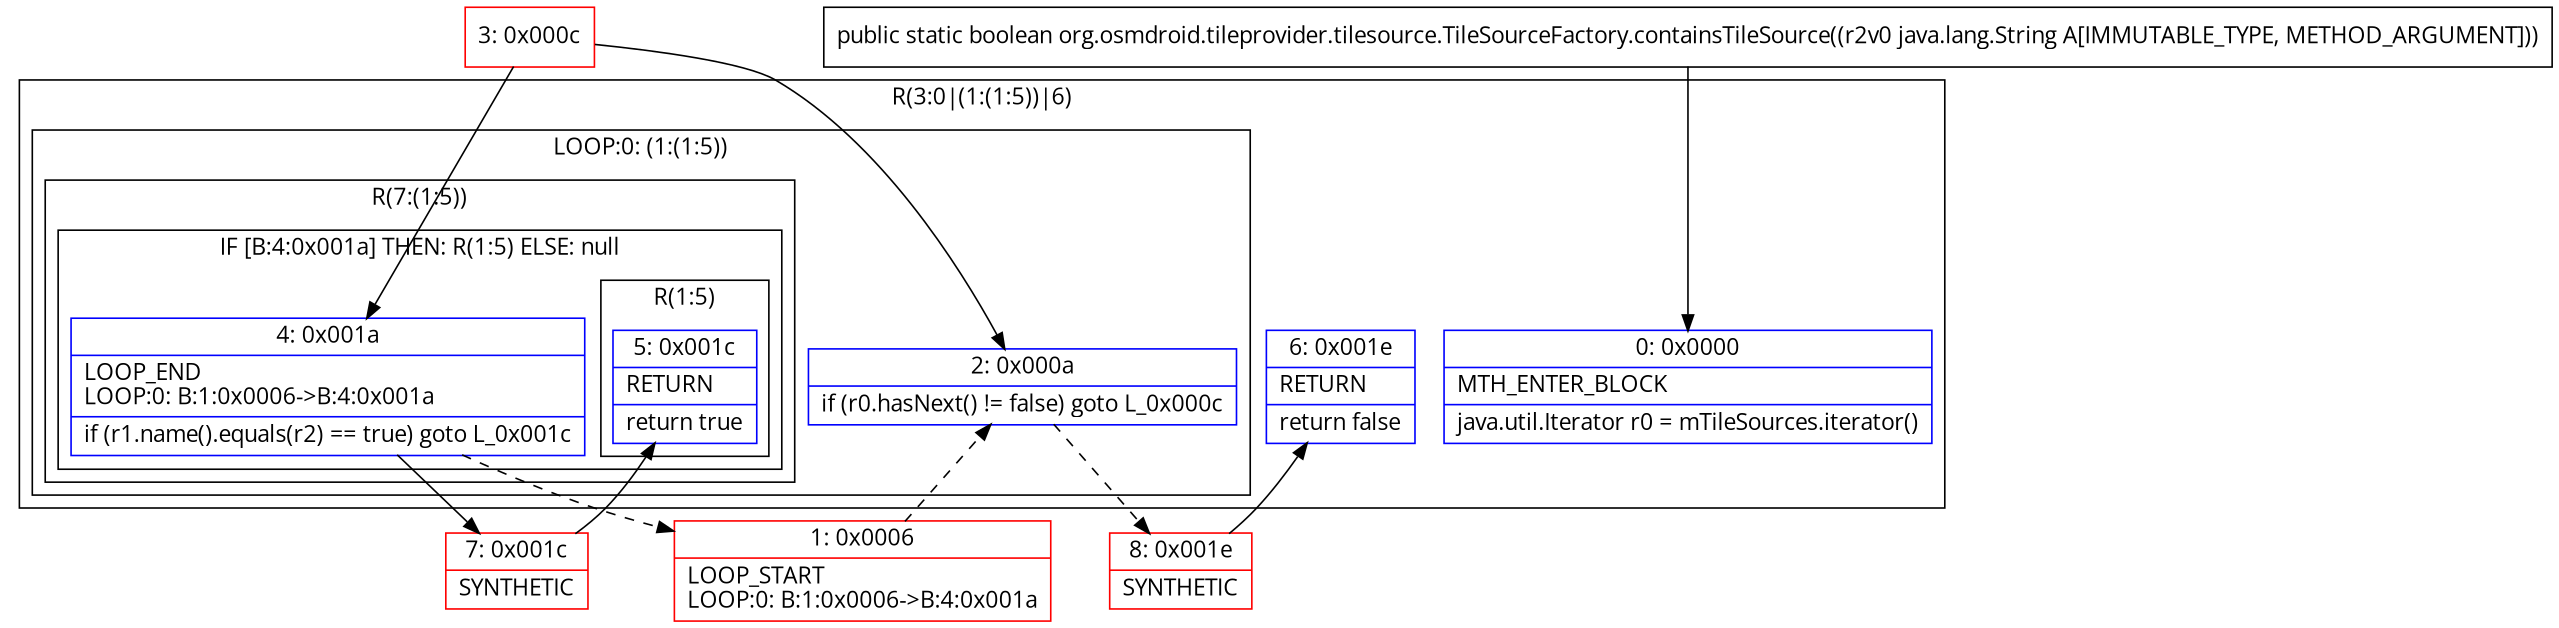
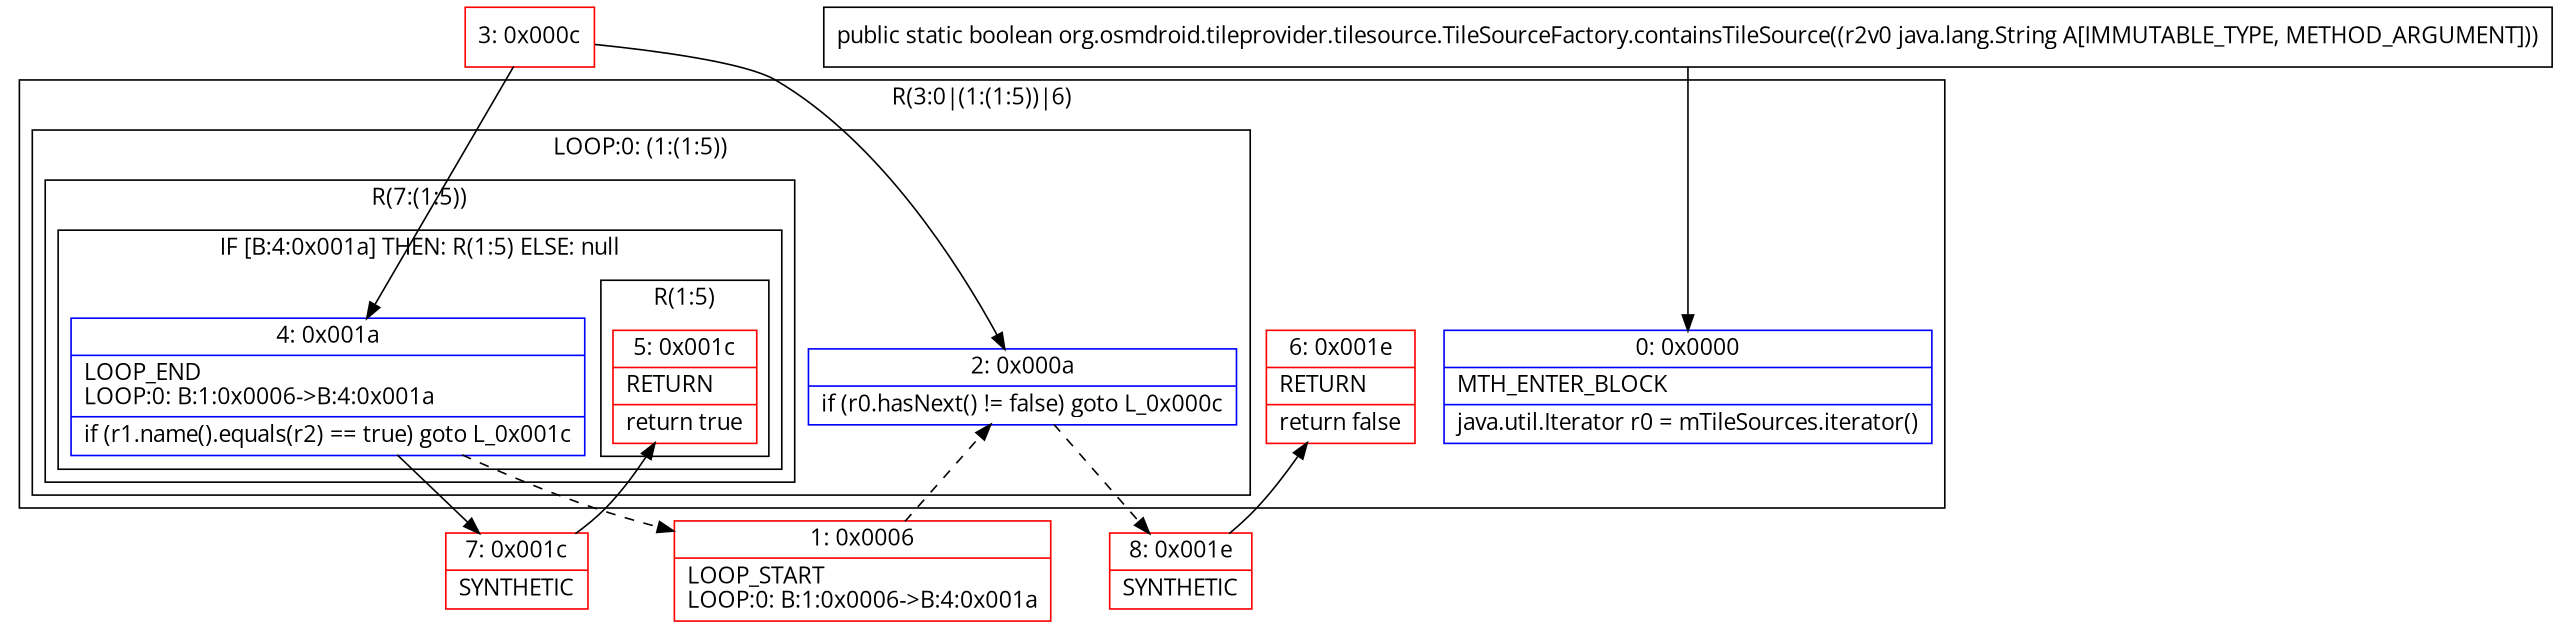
(685, 387) -> (685, 387)
(1341, 387) -> (1341, 387)
